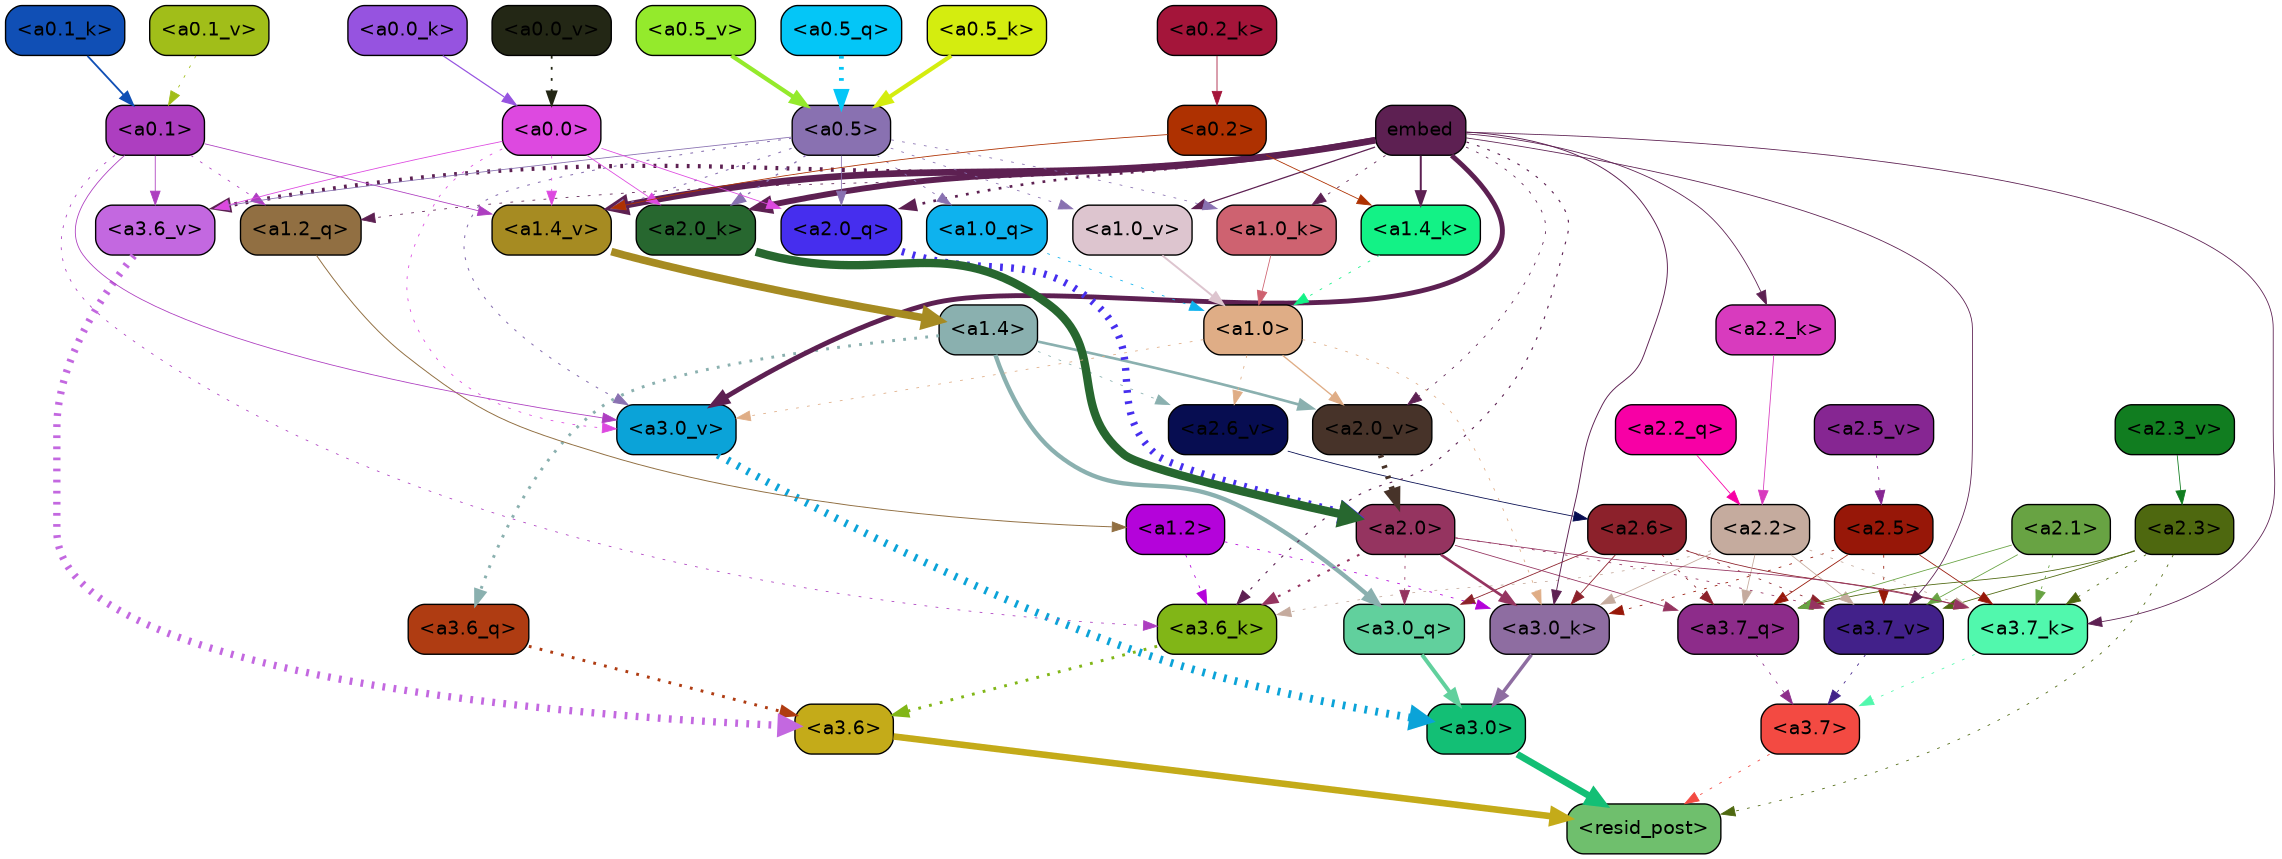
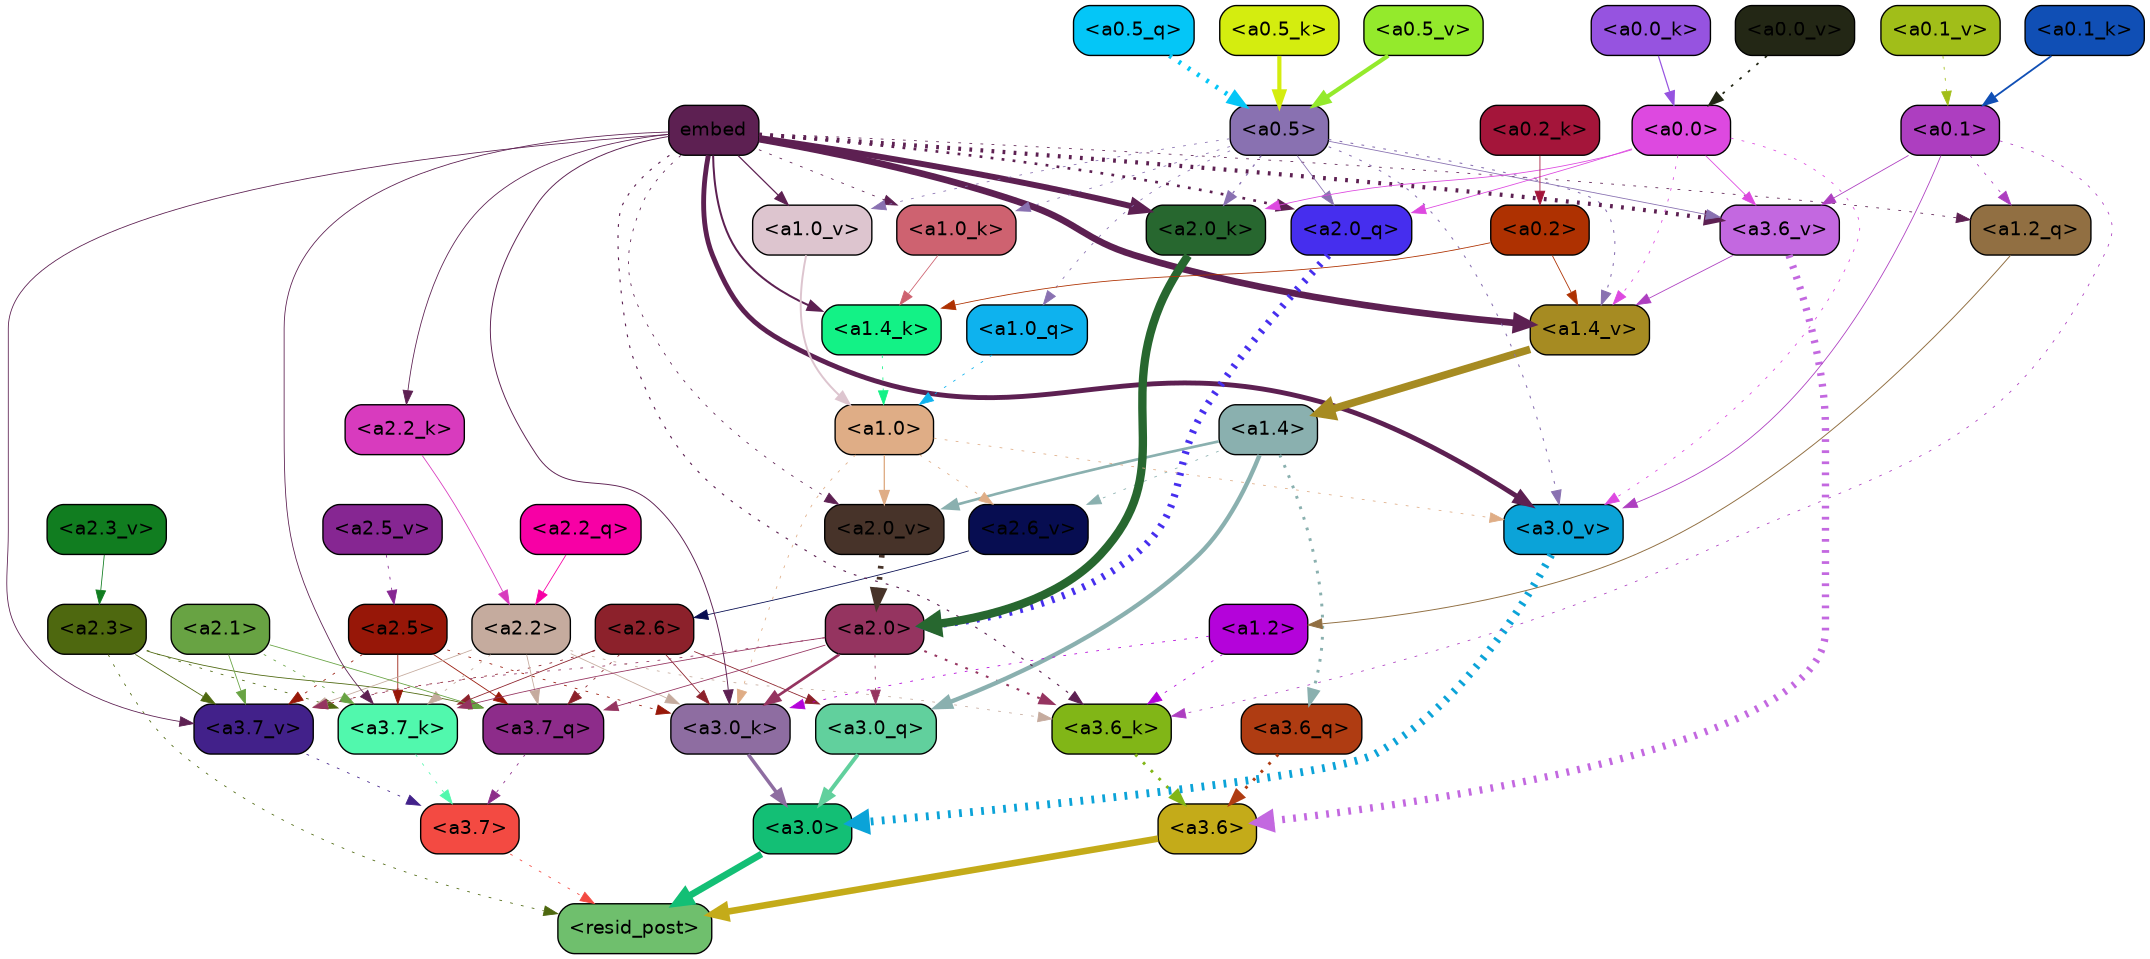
(321, 172) -> (1691, 277)
(1266, 273) -> (923, 275)
